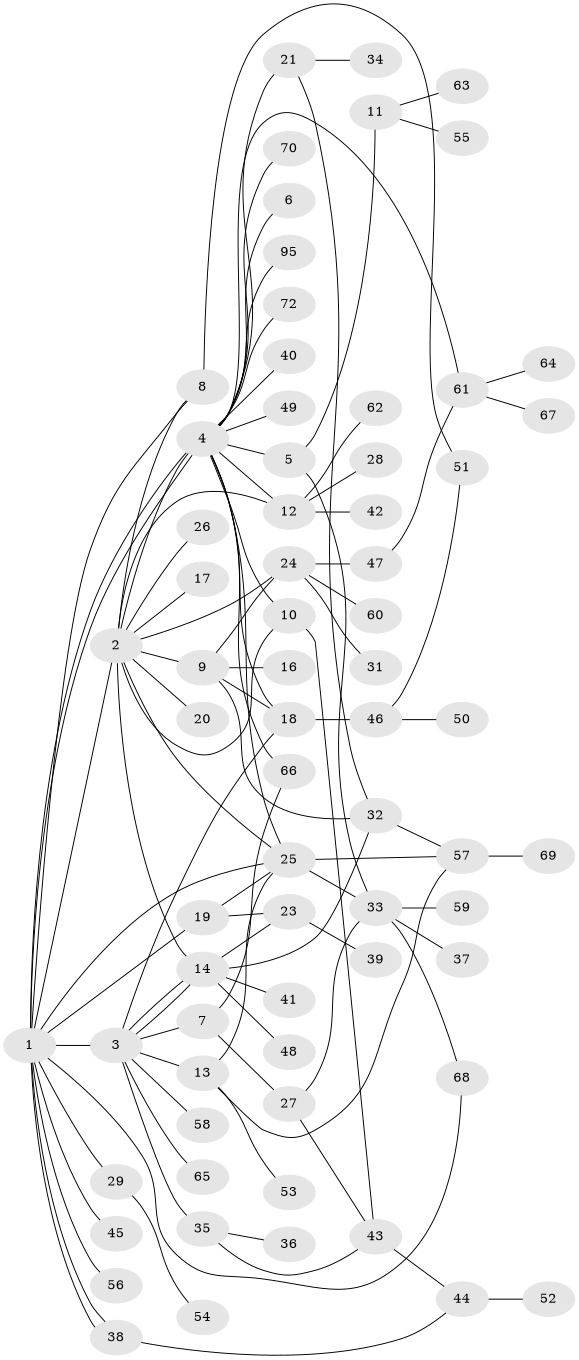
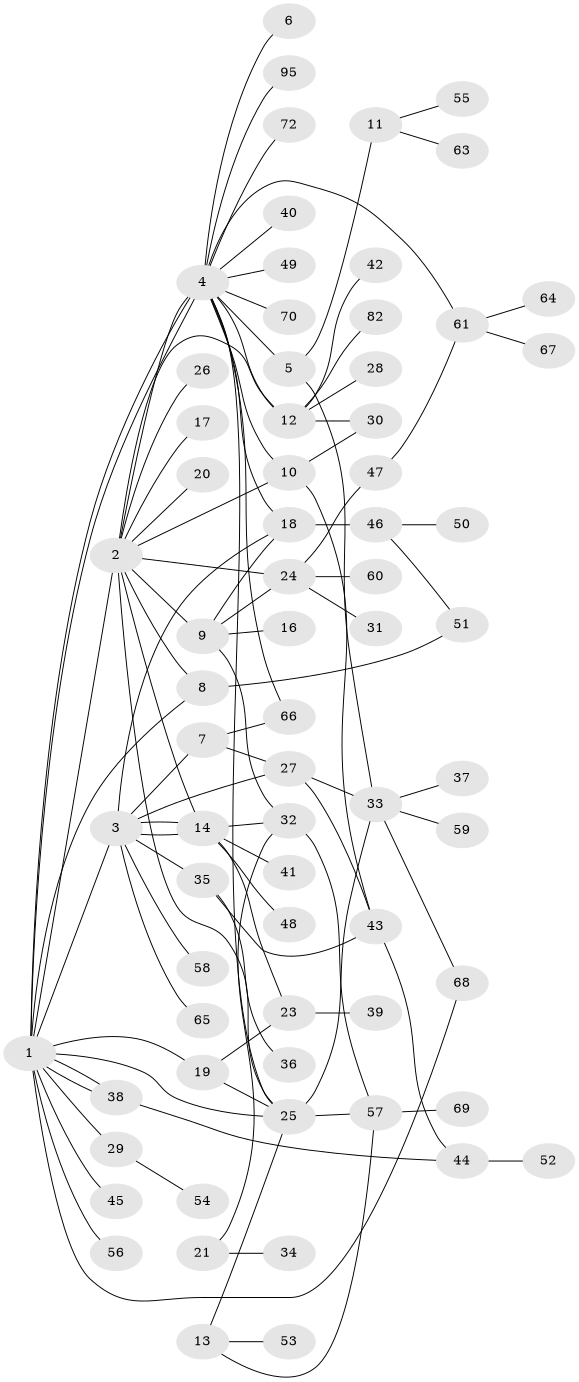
(248, 250) -> none
(376, 408) -> (376, 317)
none -> (376, 421)
(160, 1059) -> (201, 794)
